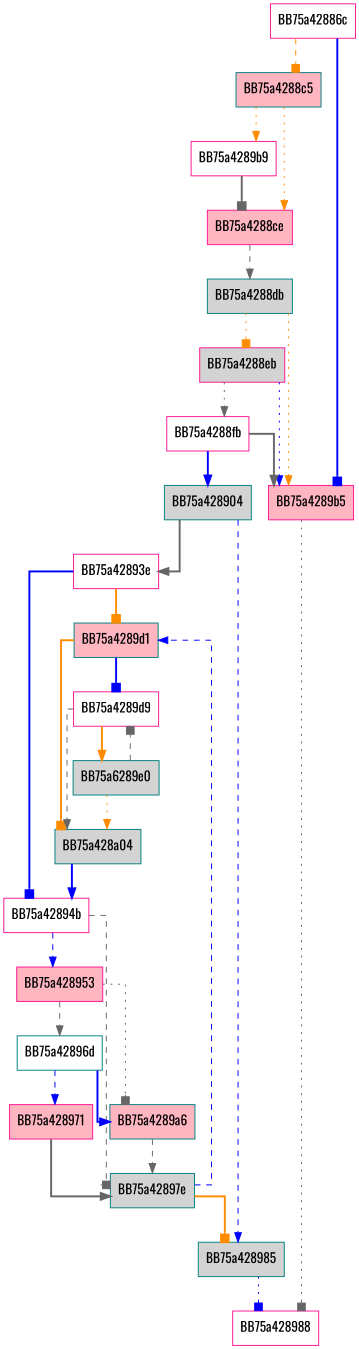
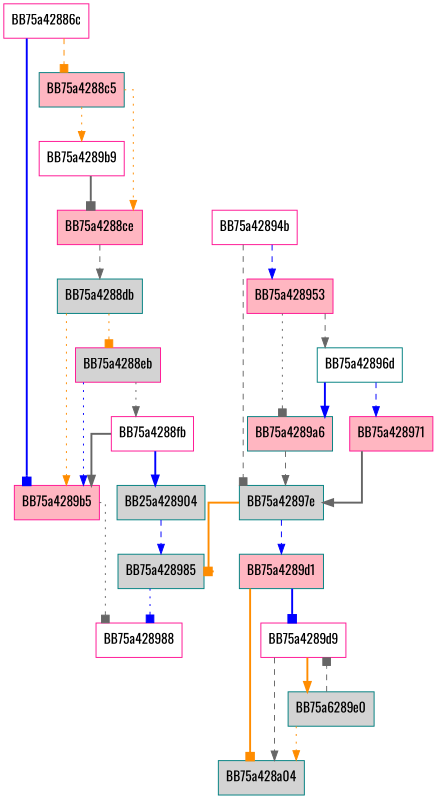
(208, 503) -> (161, 503)
(116, 571) -> none
(72, 876) -> none
